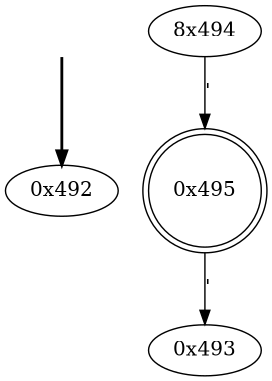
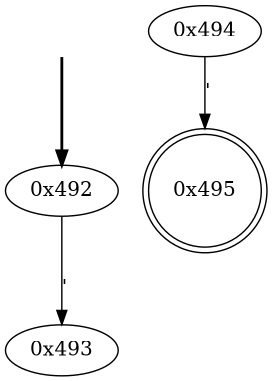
(205, 31) -> (205, 31)
(205, 282) -> (62, 263)
